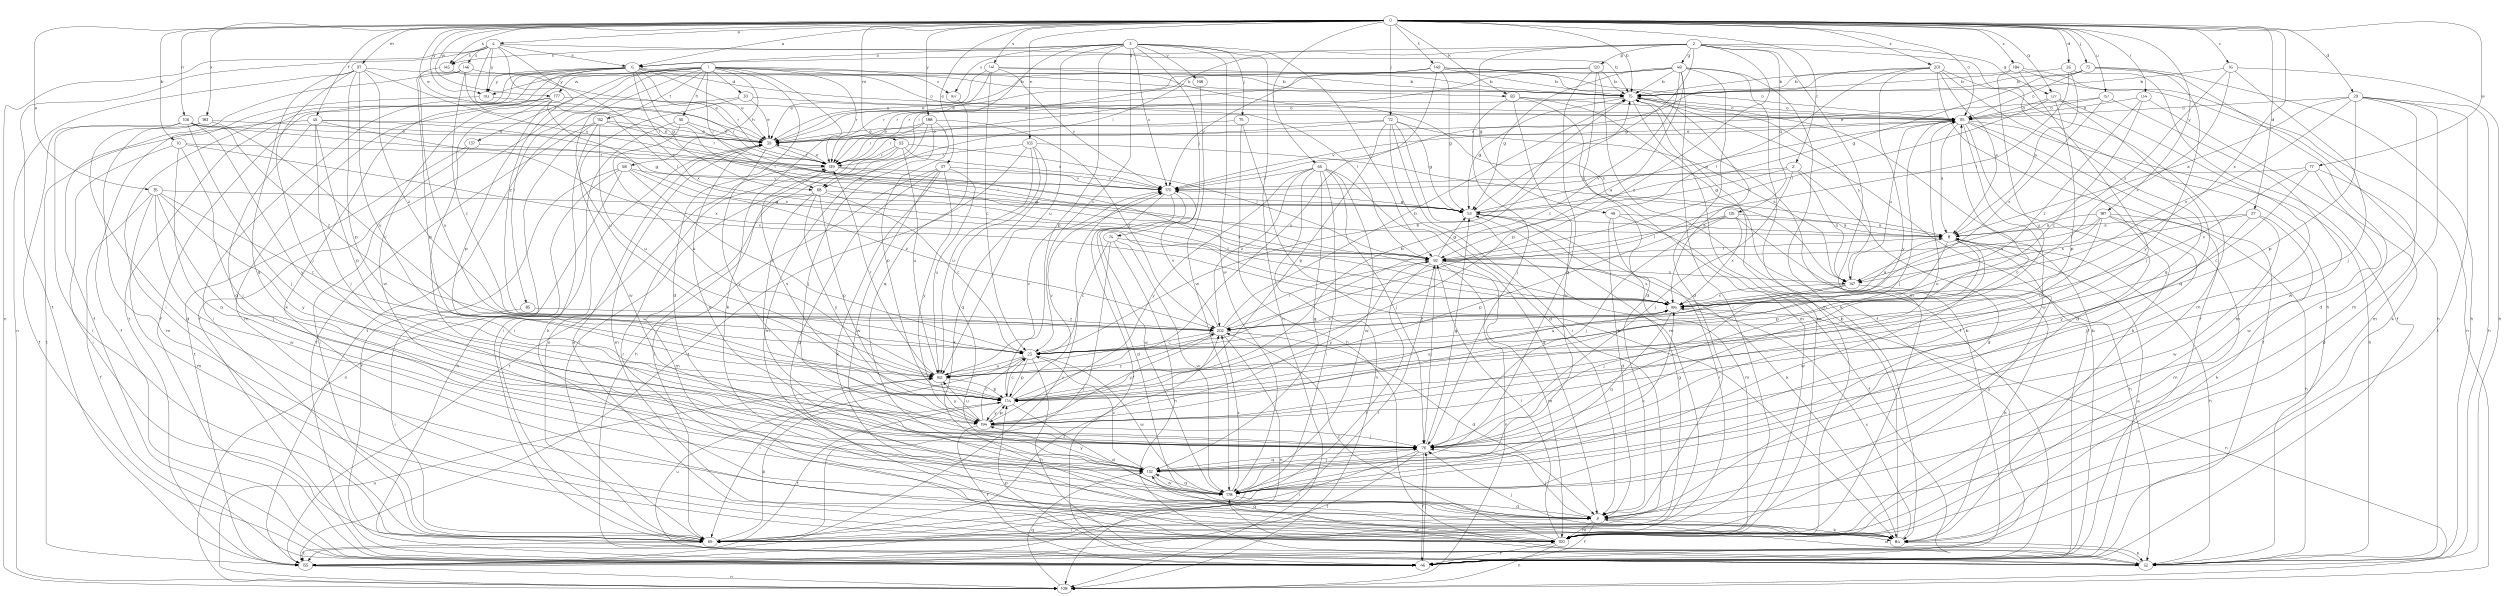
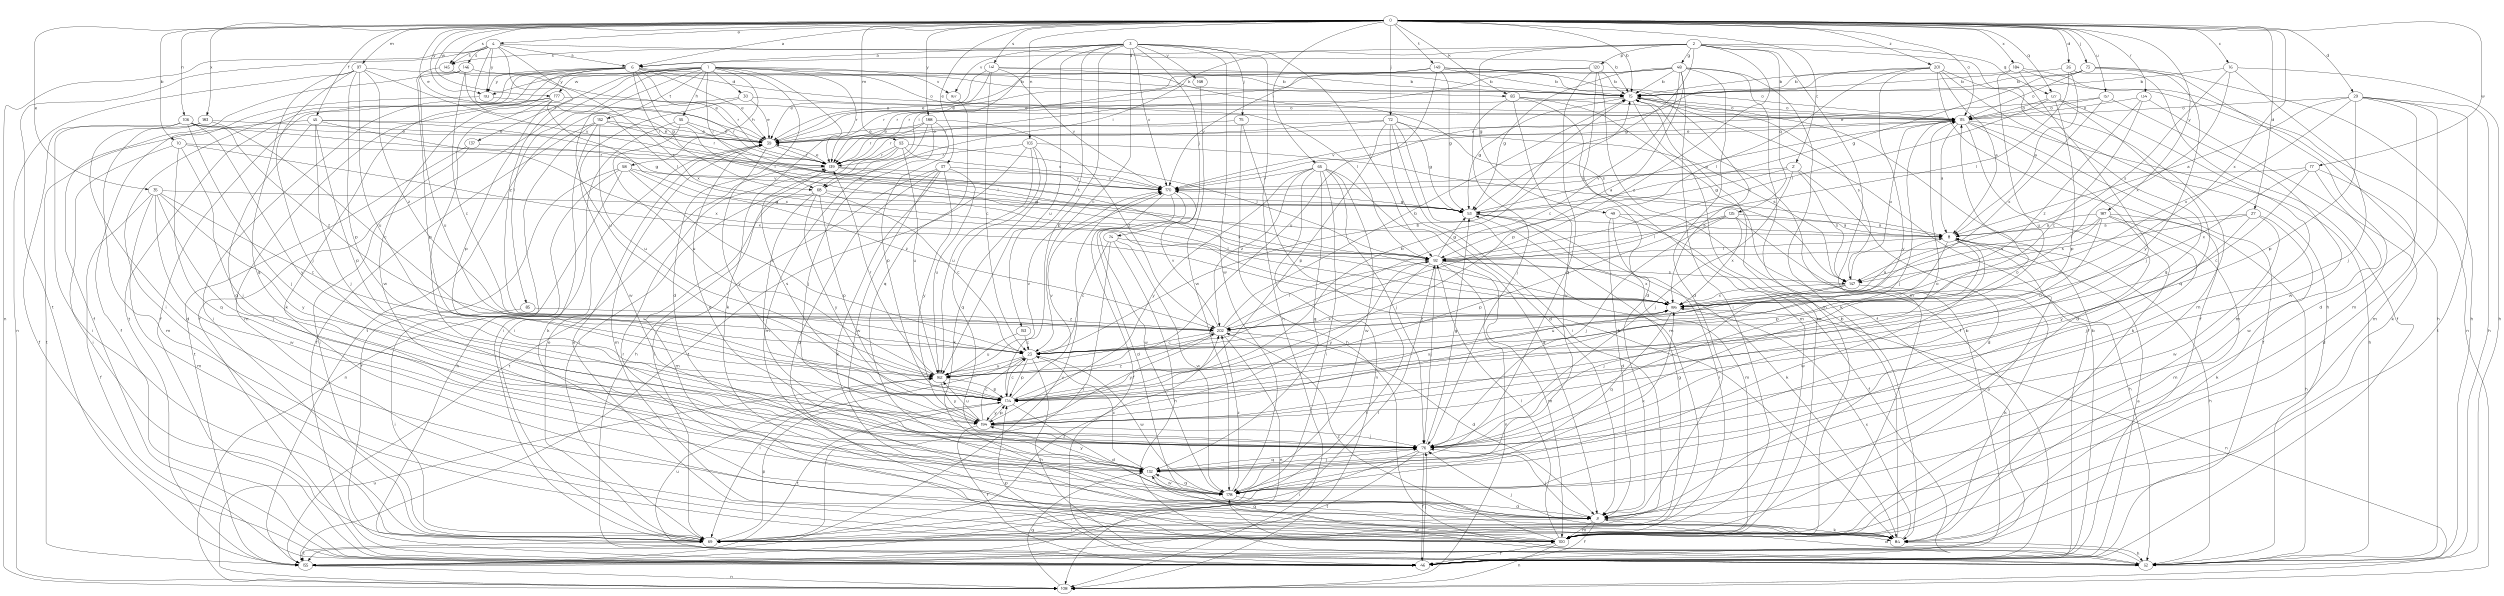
none -> (1024, 331)
(1758, 421) -> none
